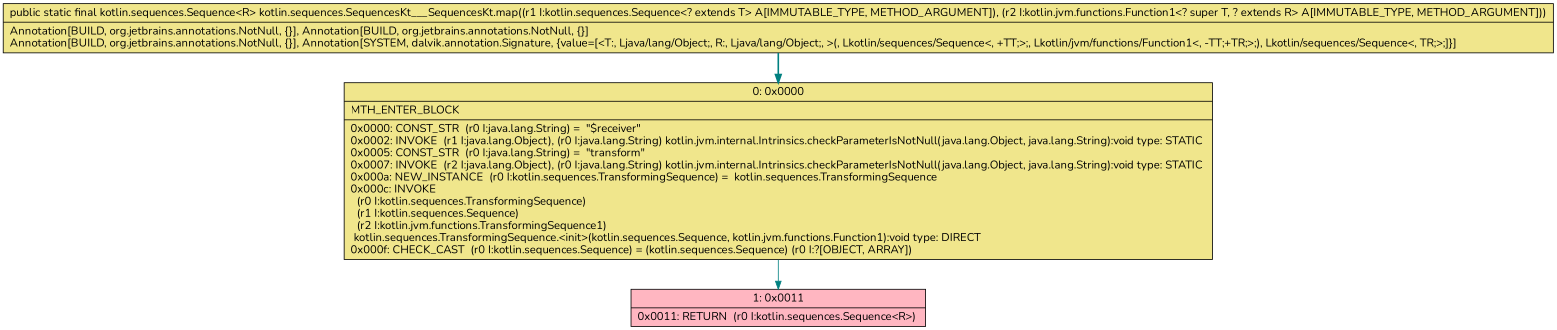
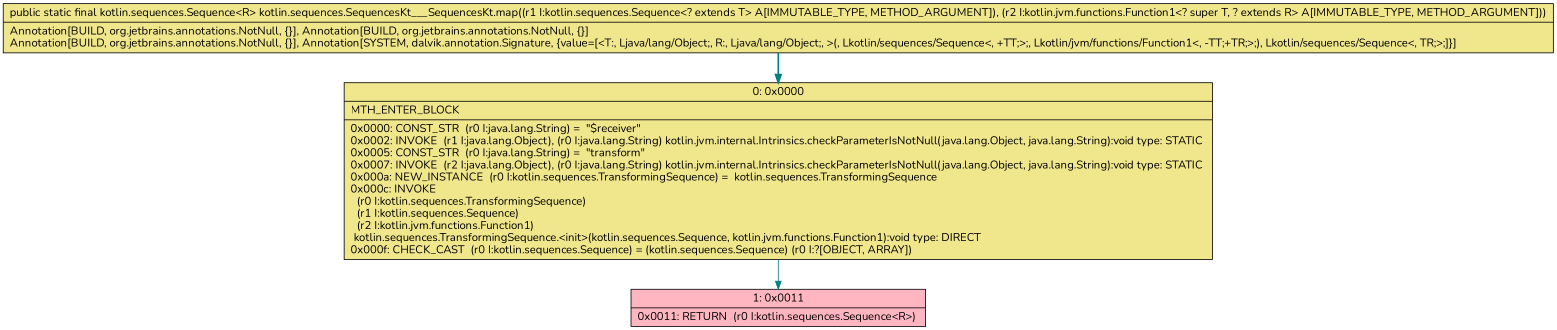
(479, 226) -> (443, 226)
